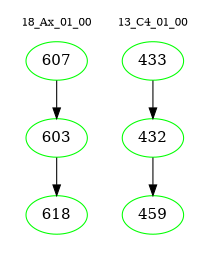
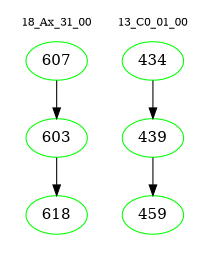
(57, 23) -> (57, 23)
(153, 23) -> (153, 23)
(153, 61) -> (153, 61)
(153, 138) -> (153, 138)
